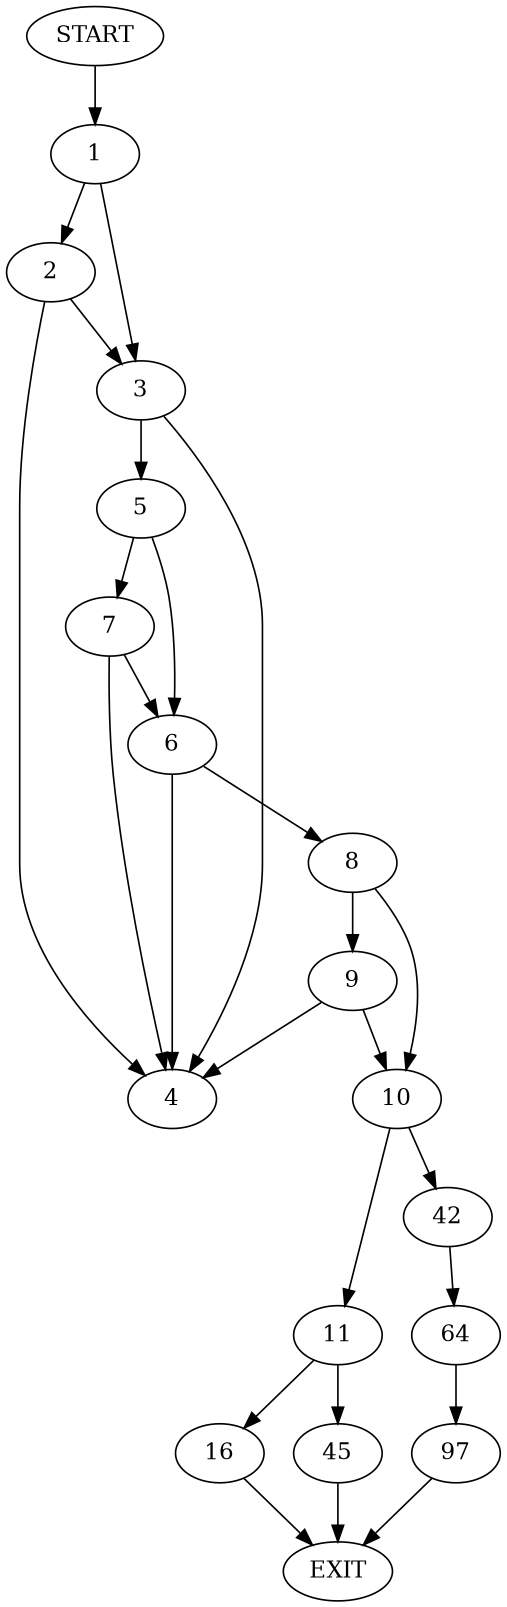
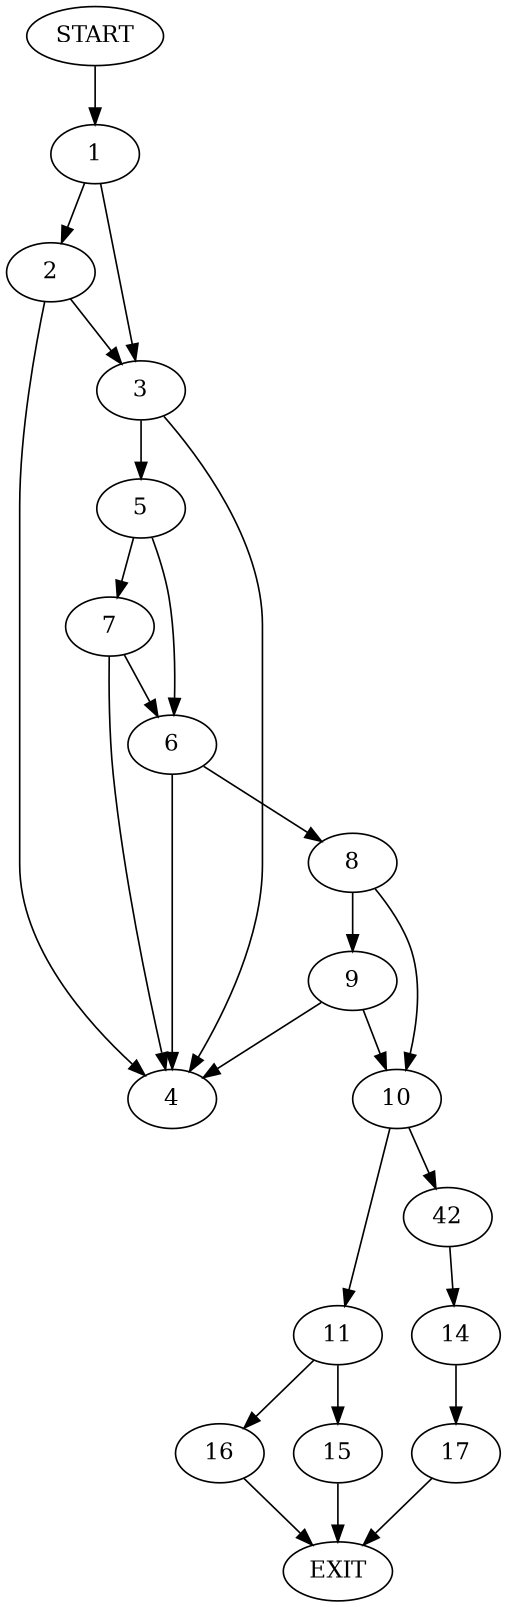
(456, 1335) -> (456, 1335)
(338, 1453) -> (338, 1453)
(456, 1453) -> (456, 1453)
